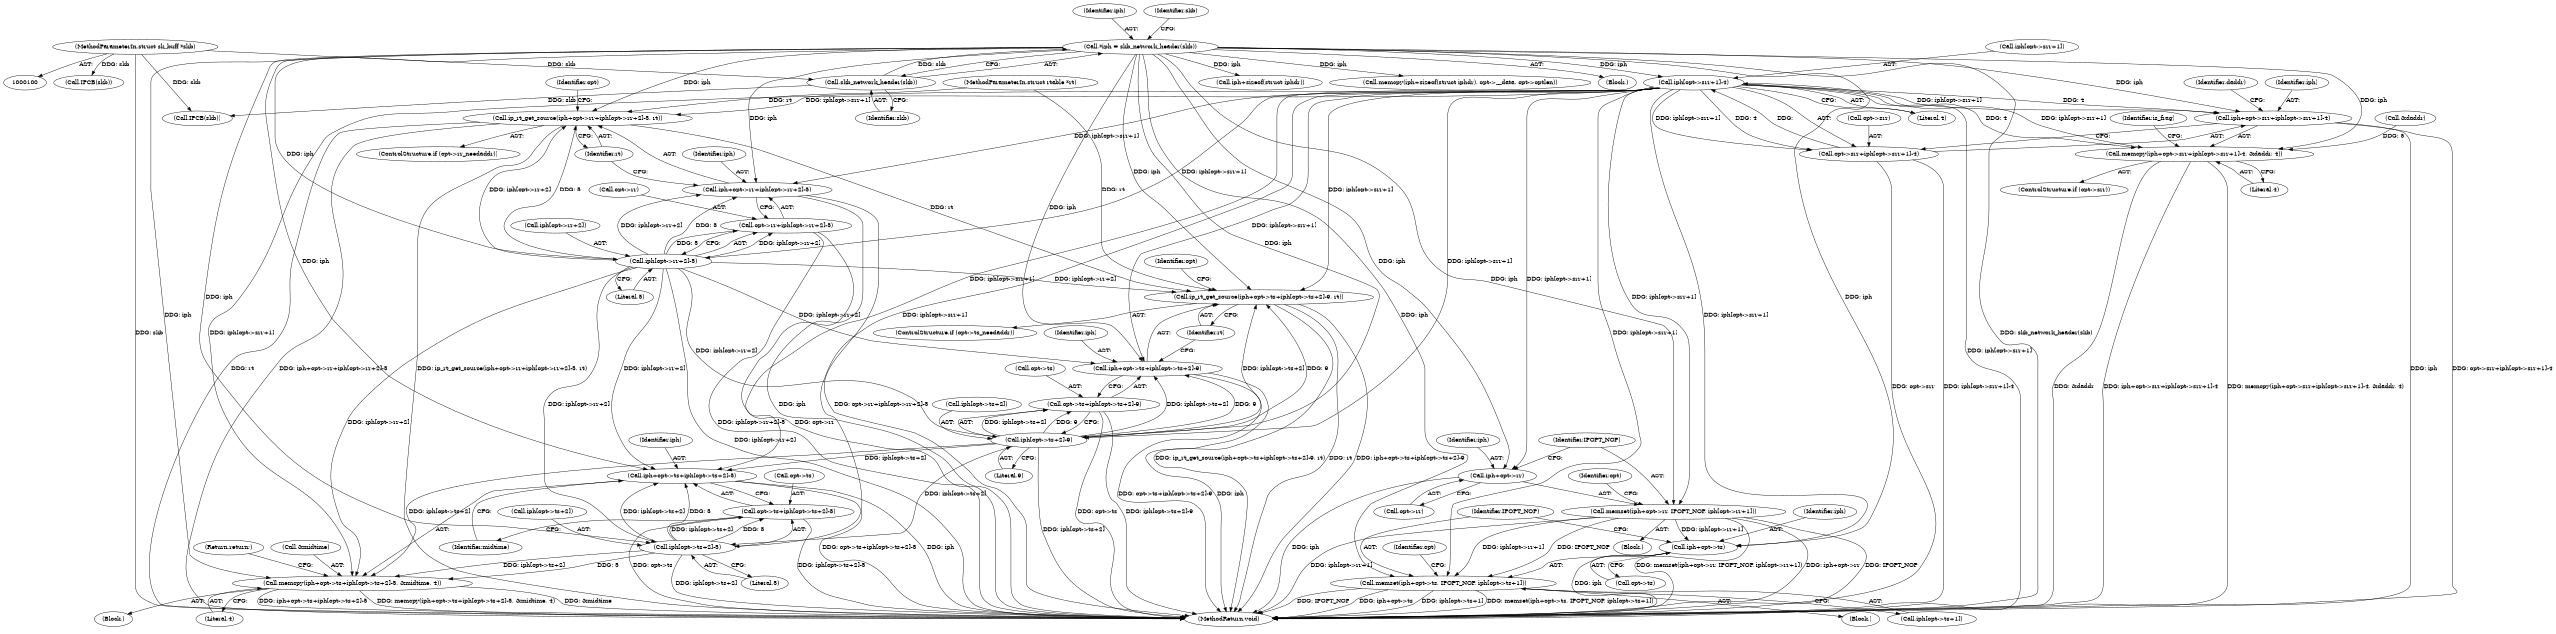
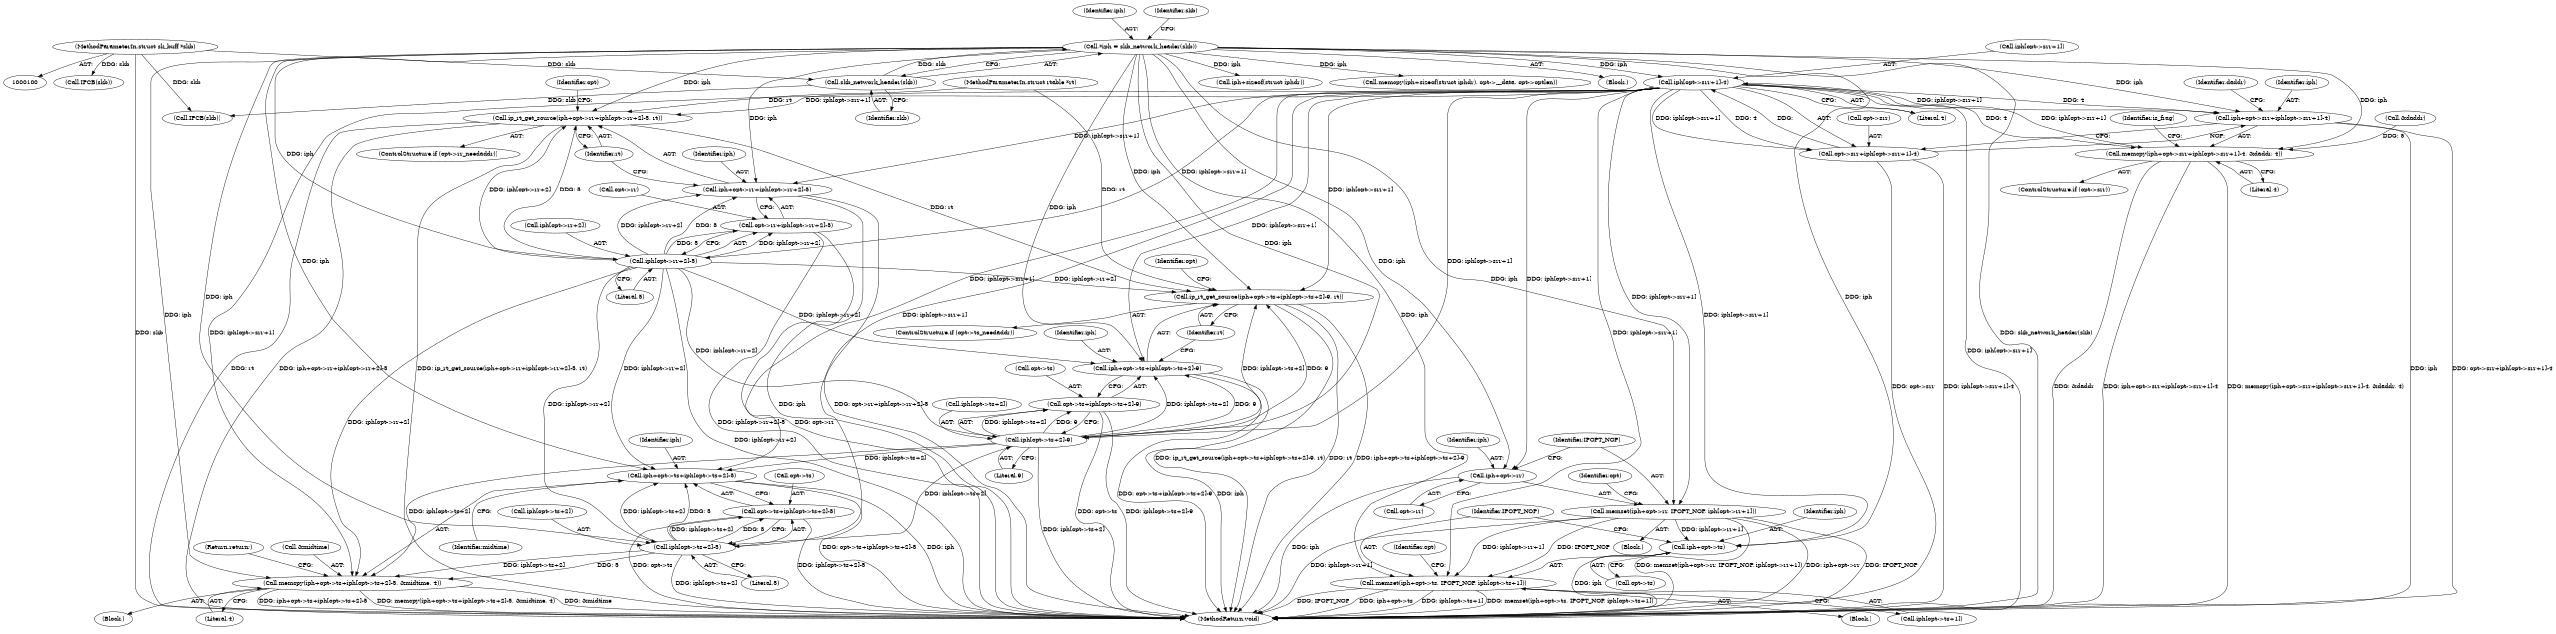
(2218, 136) -> (2218, 136)
(621, 520) -> (758, 535)
